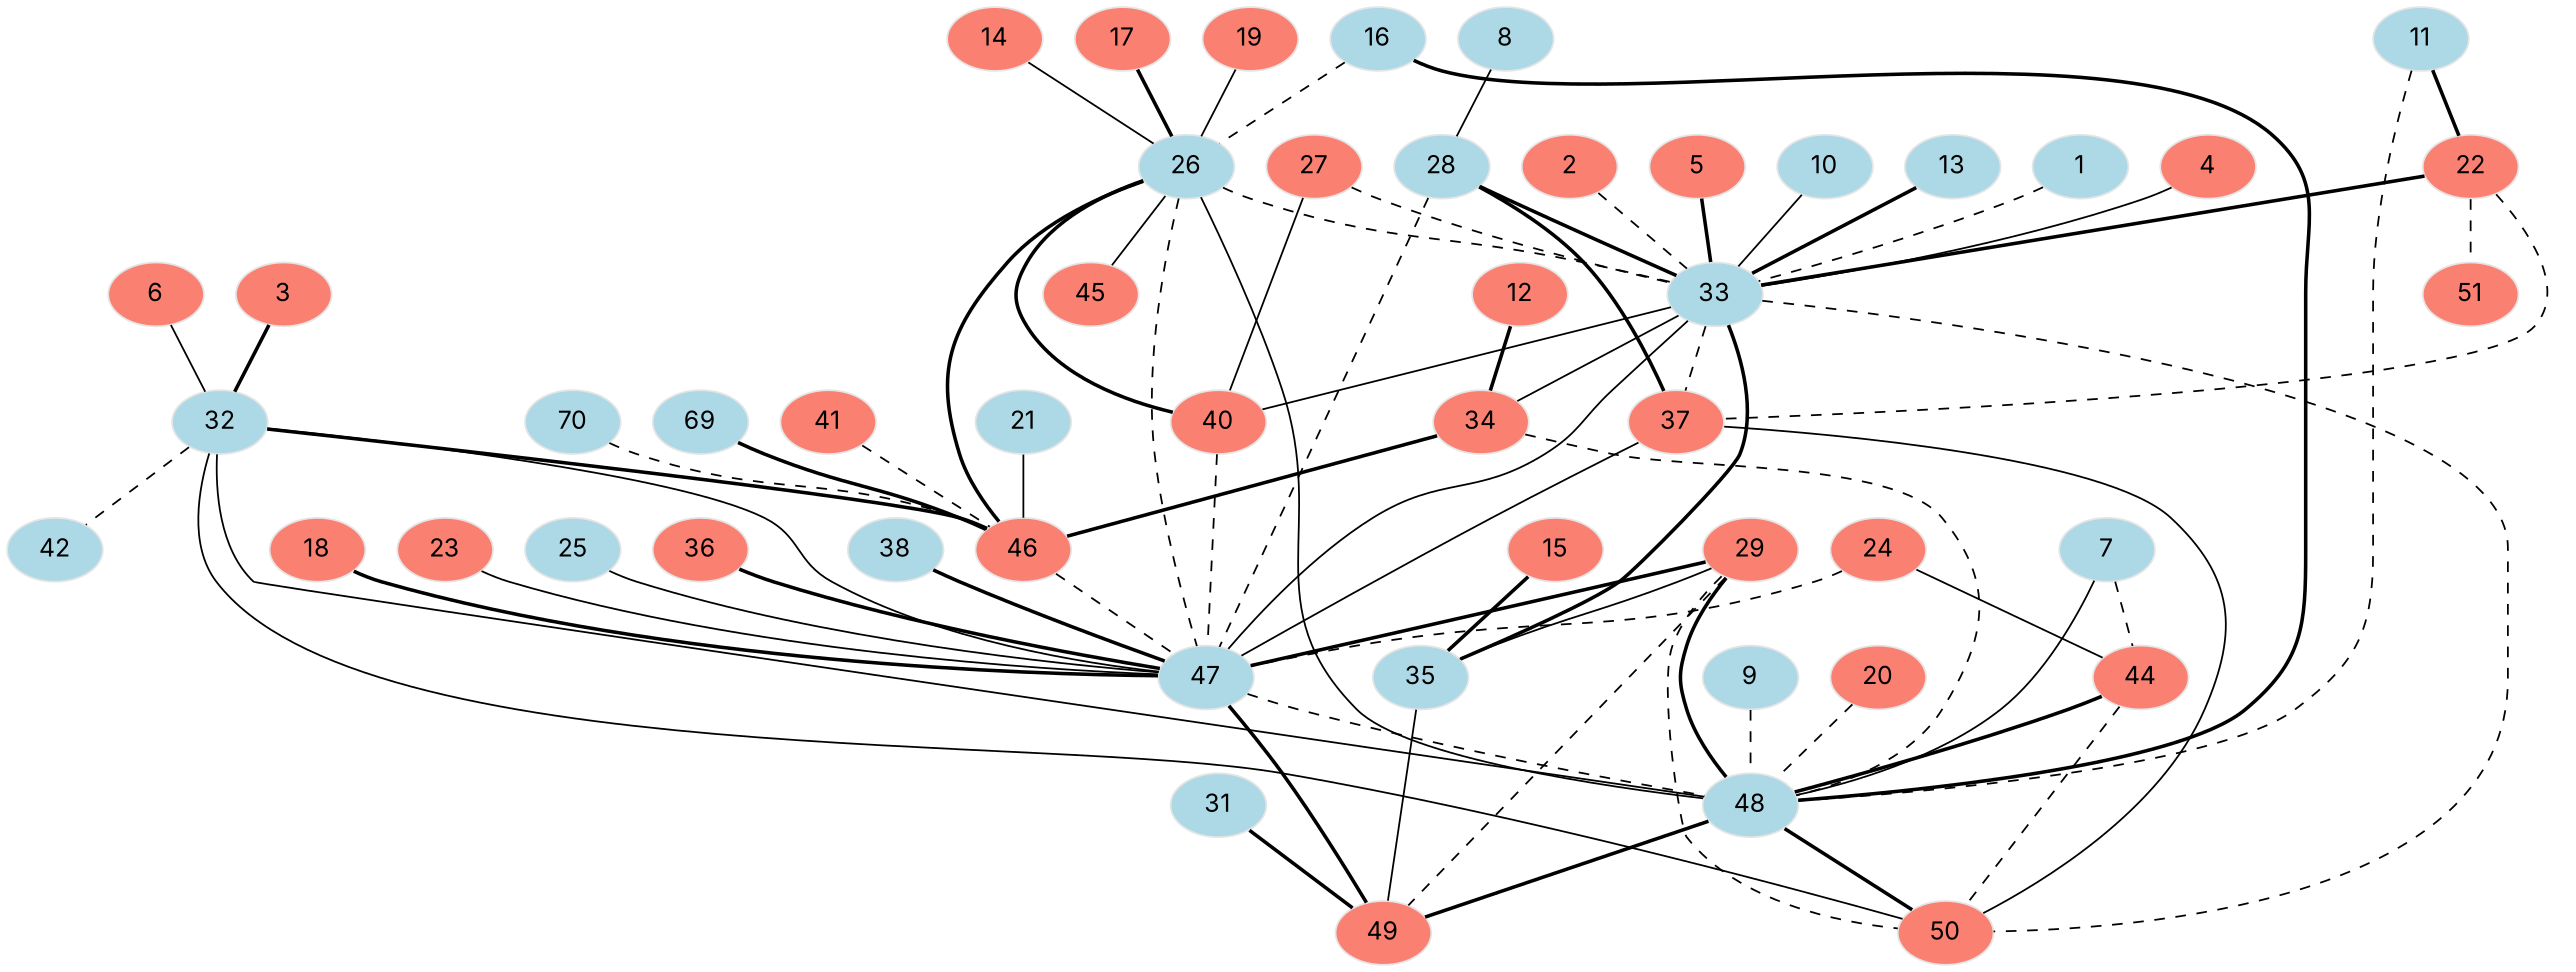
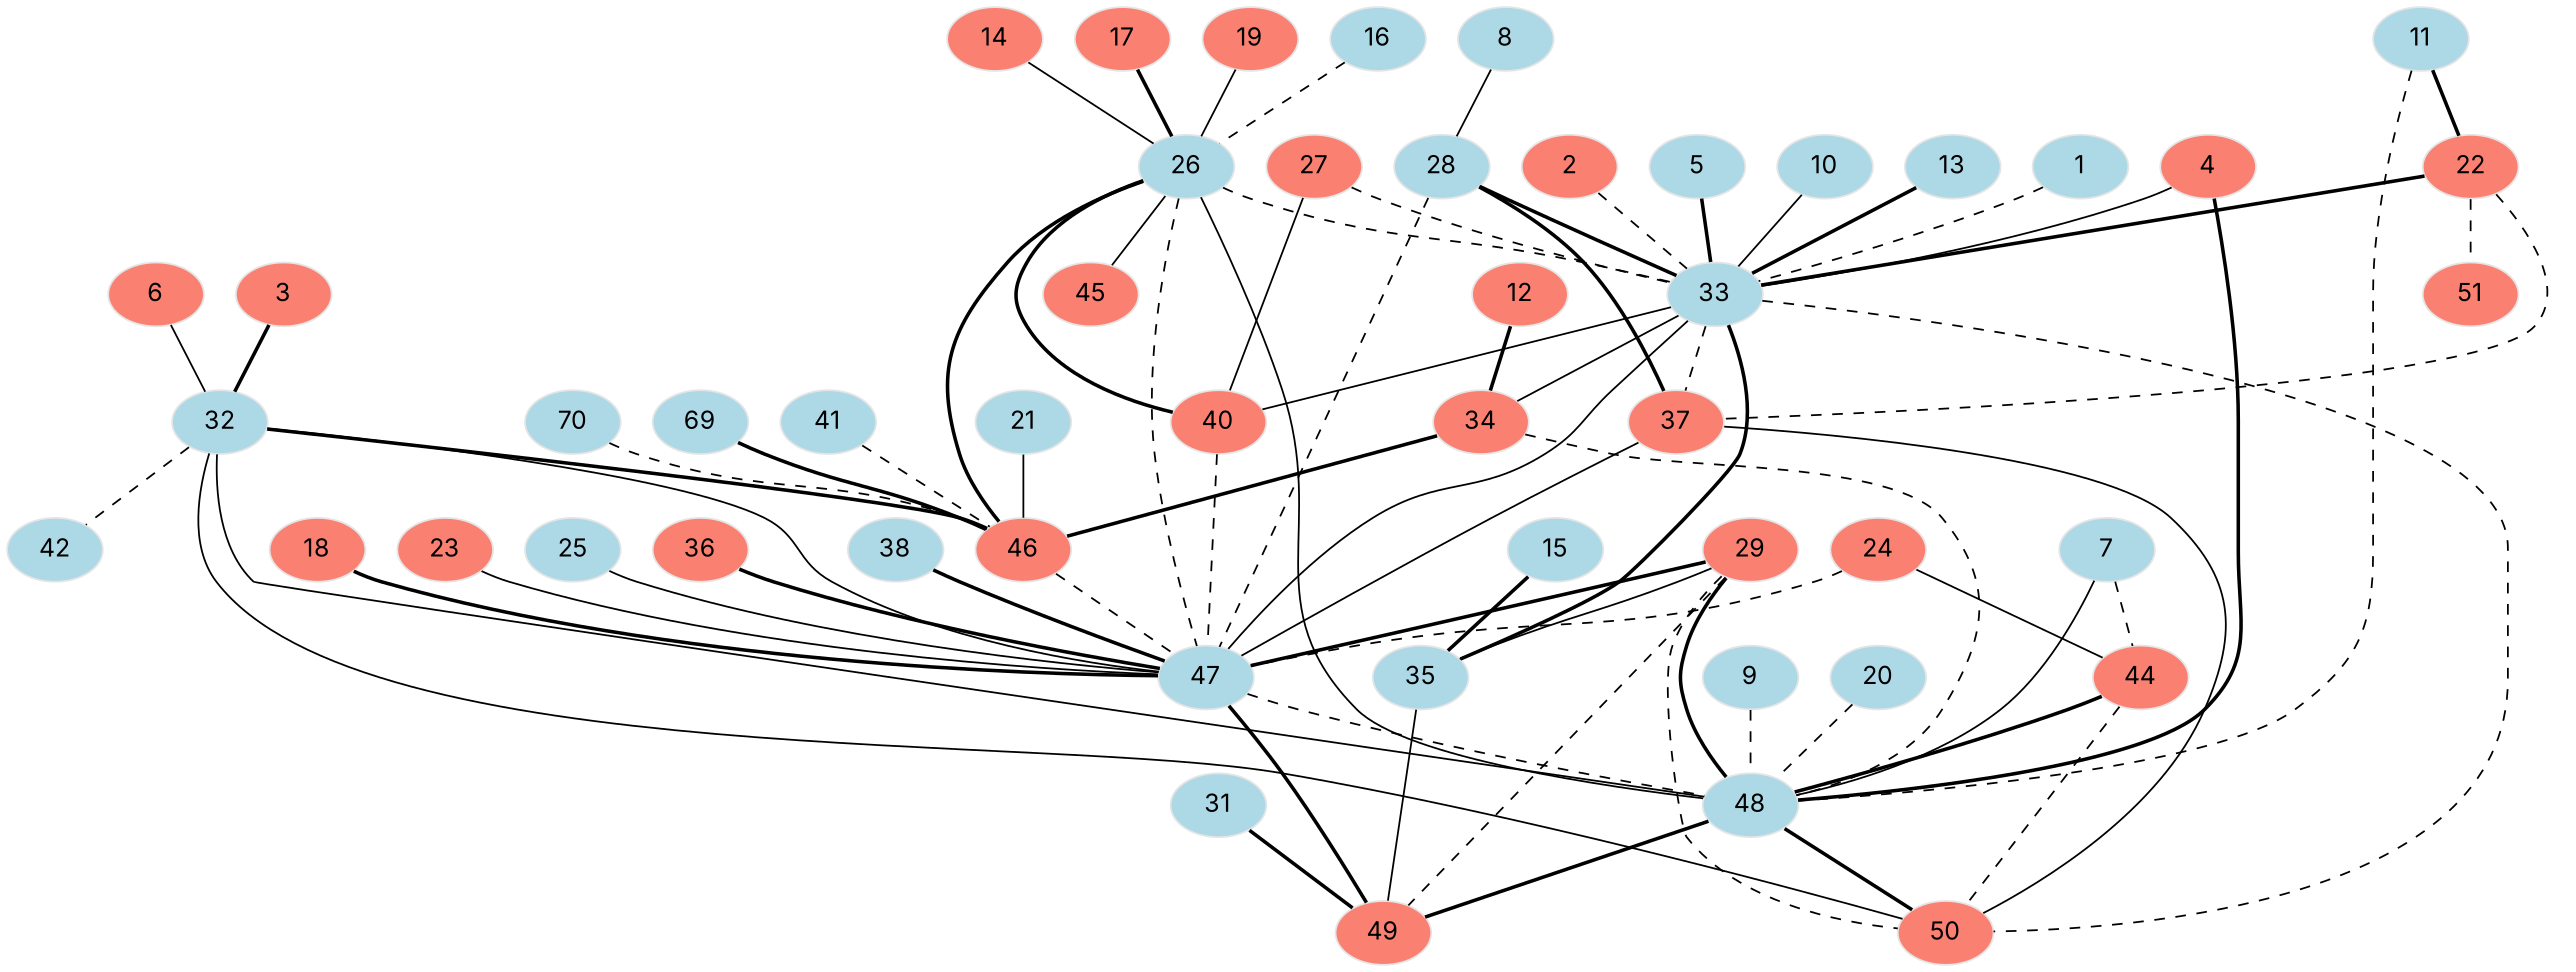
(1697, 167) -> (1697, 167)
(2309, 220) -> (2233, 668)
(828, 422) -> (828, 422)
(1555, 550) -> (1555, 550)
(1878, 678) -> (1878, 678)
